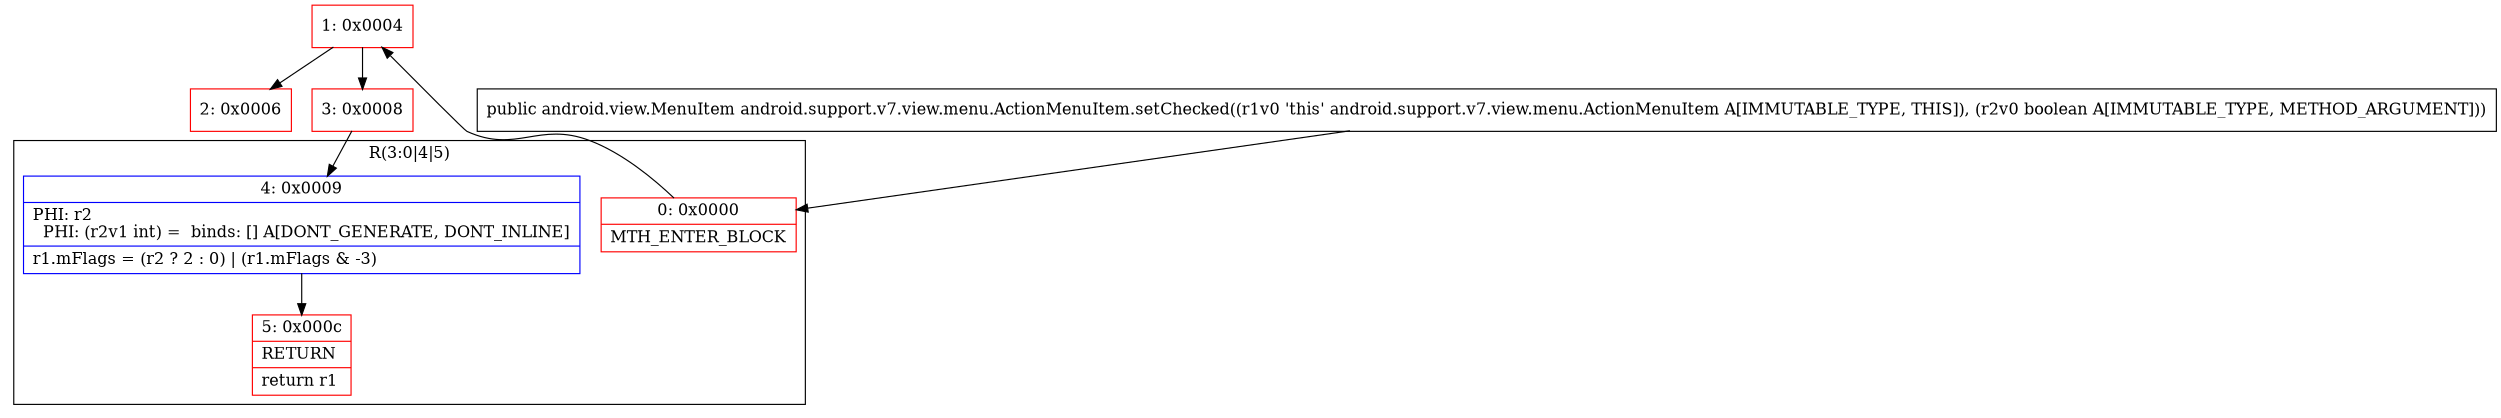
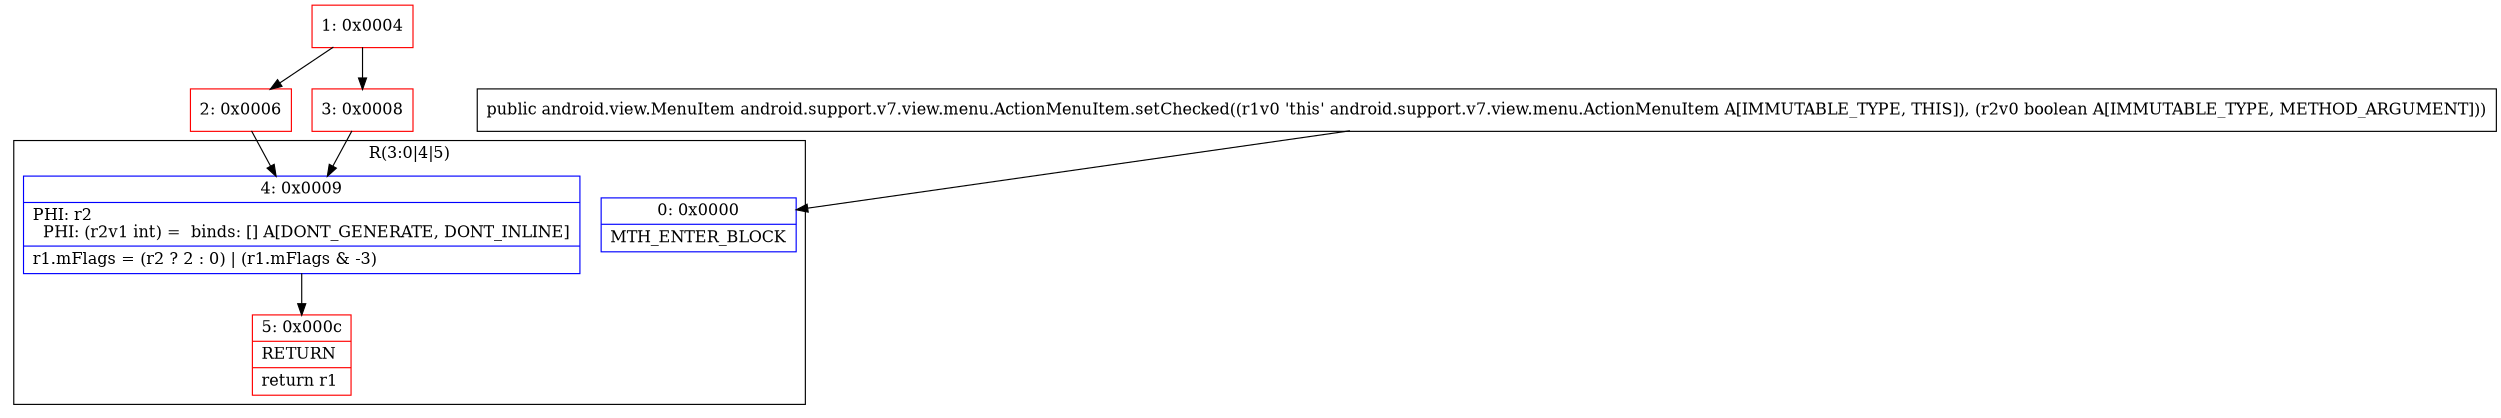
(468, 132) -> none
none -> (261, 149)
(699, 225) -> (699, 225)
